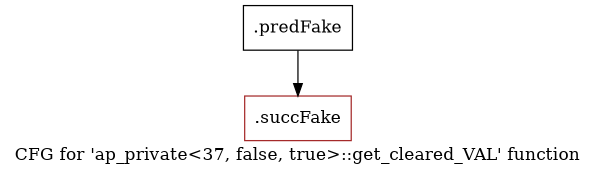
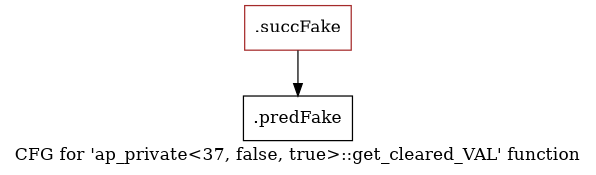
(298, 67) -> (298, 67)
